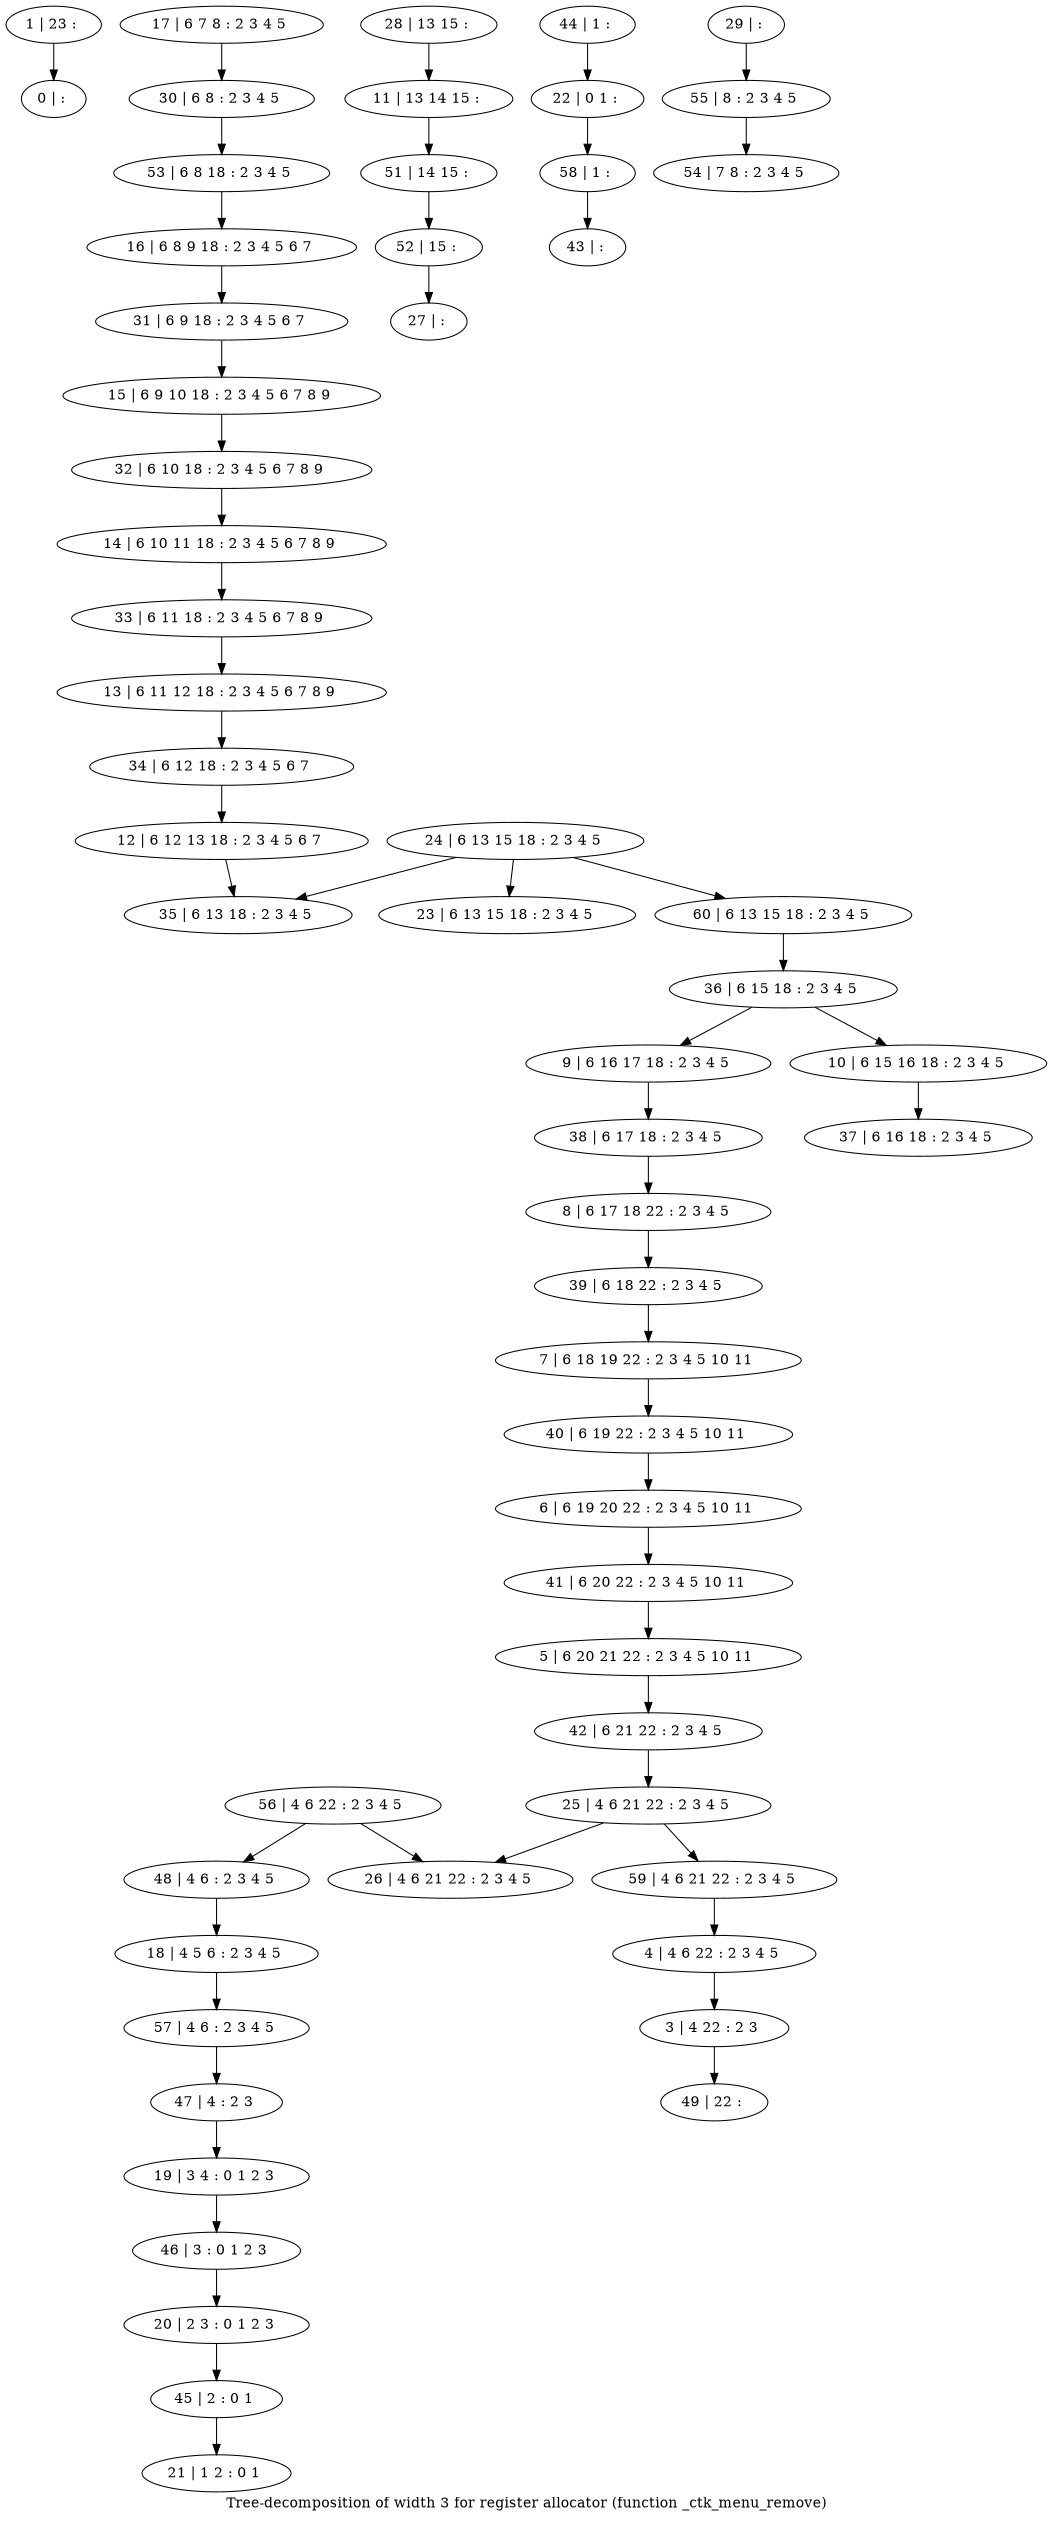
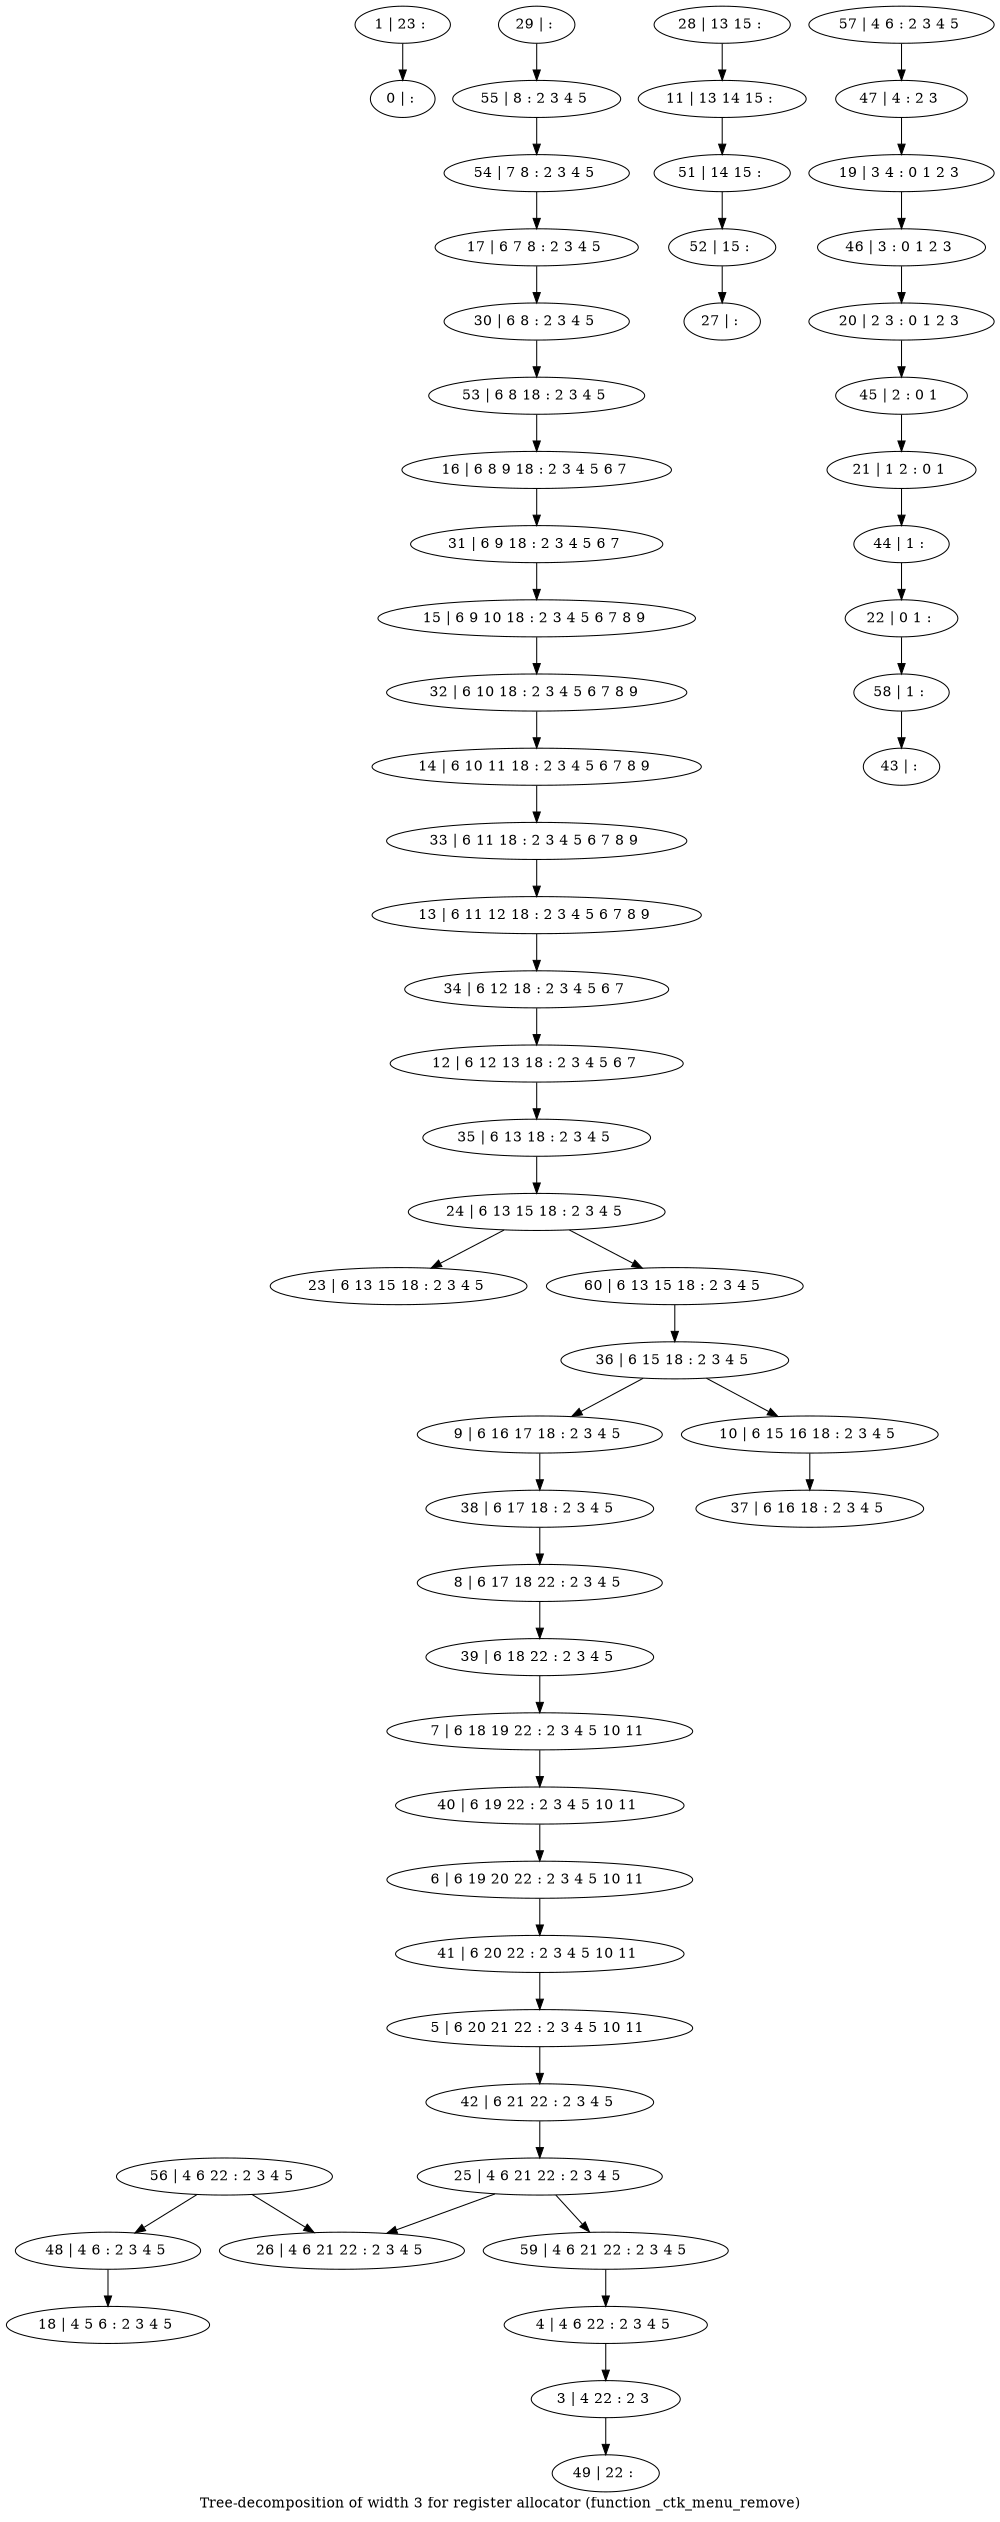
none -> (537, 205)
none -> (902, 502)
(381, 877) -> (537, 1170)
(217, 1986) -> none
